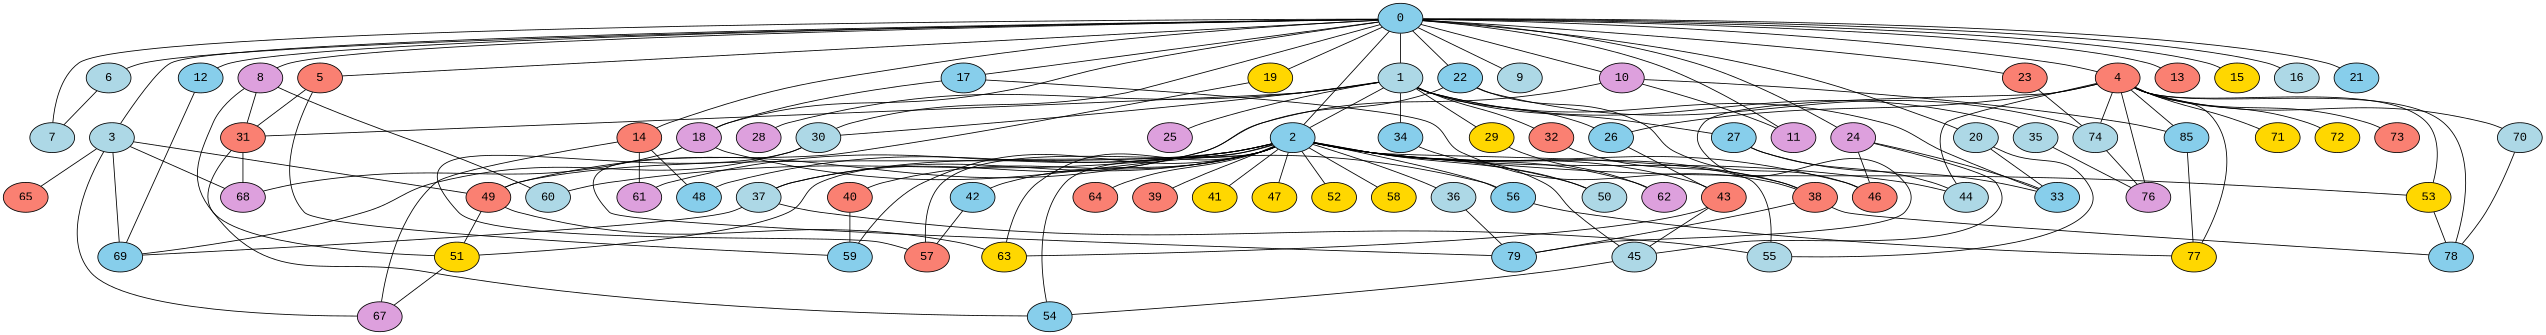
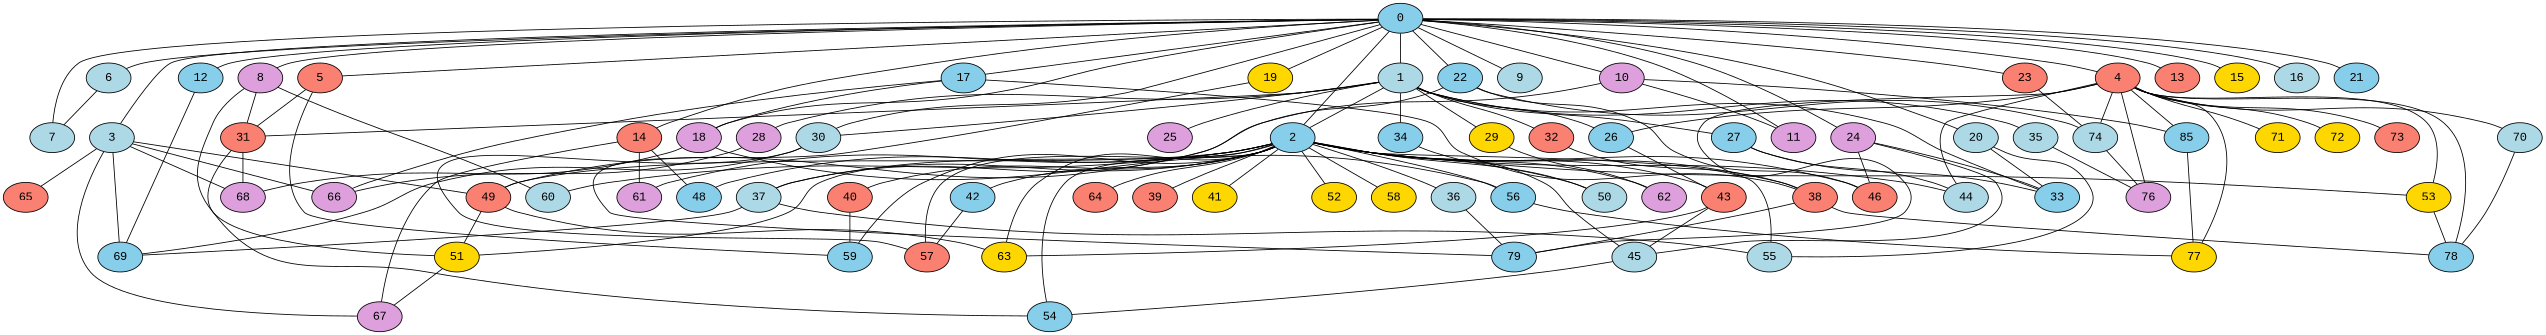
none -> (334, 197)
(1274, 197) -> none
